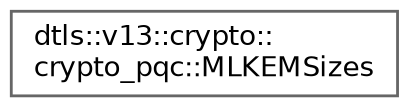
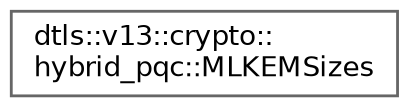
(204, 54) -> (204, 54)
